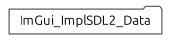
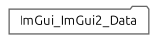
(86, 22) -> (79, 22)
